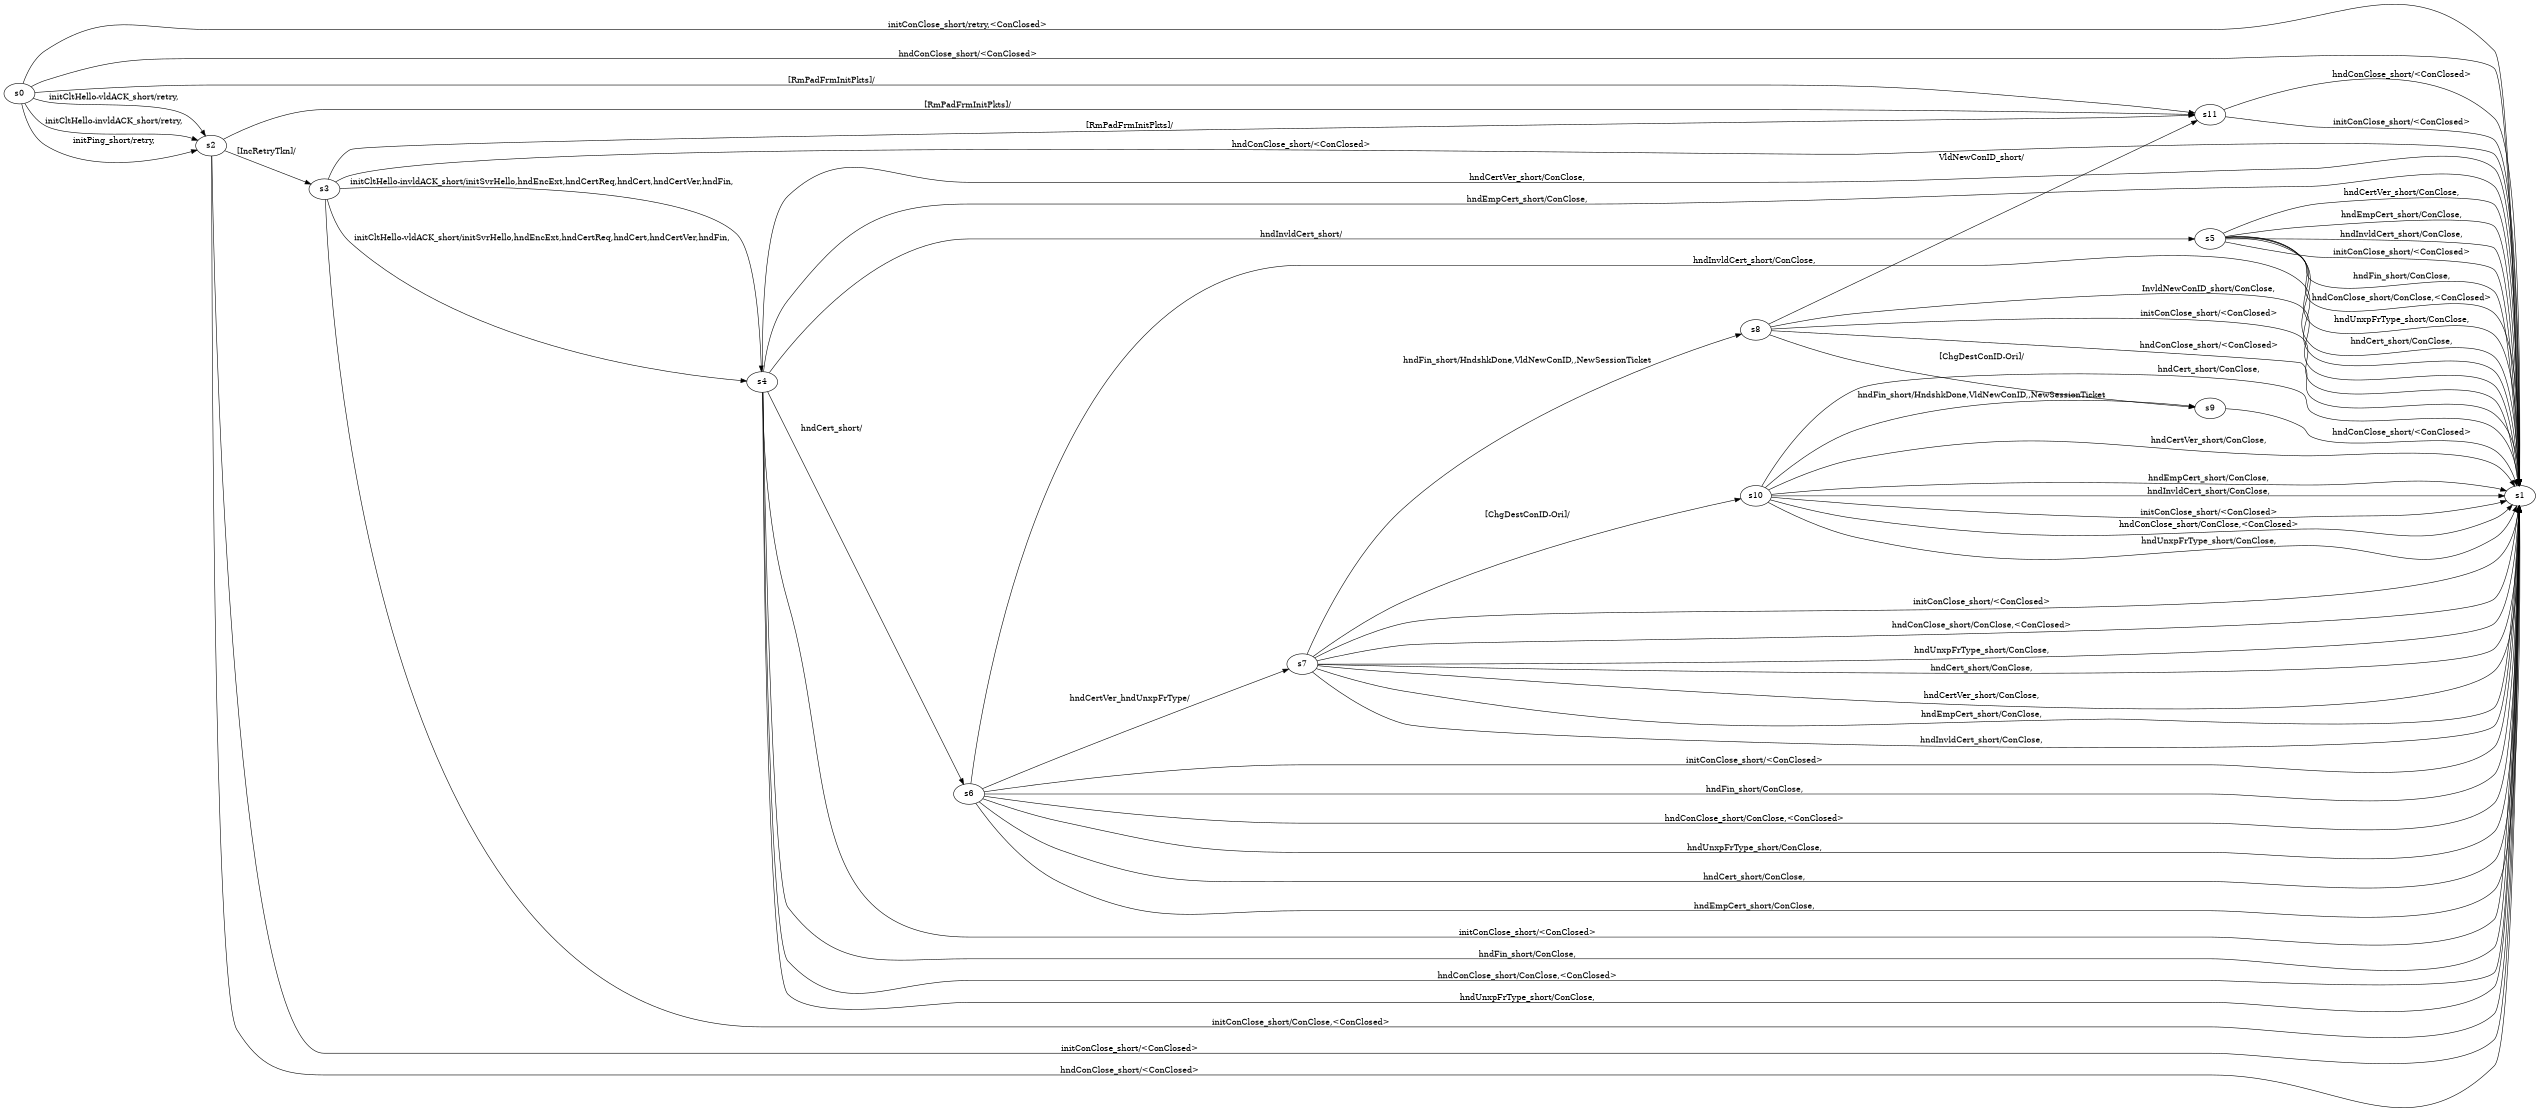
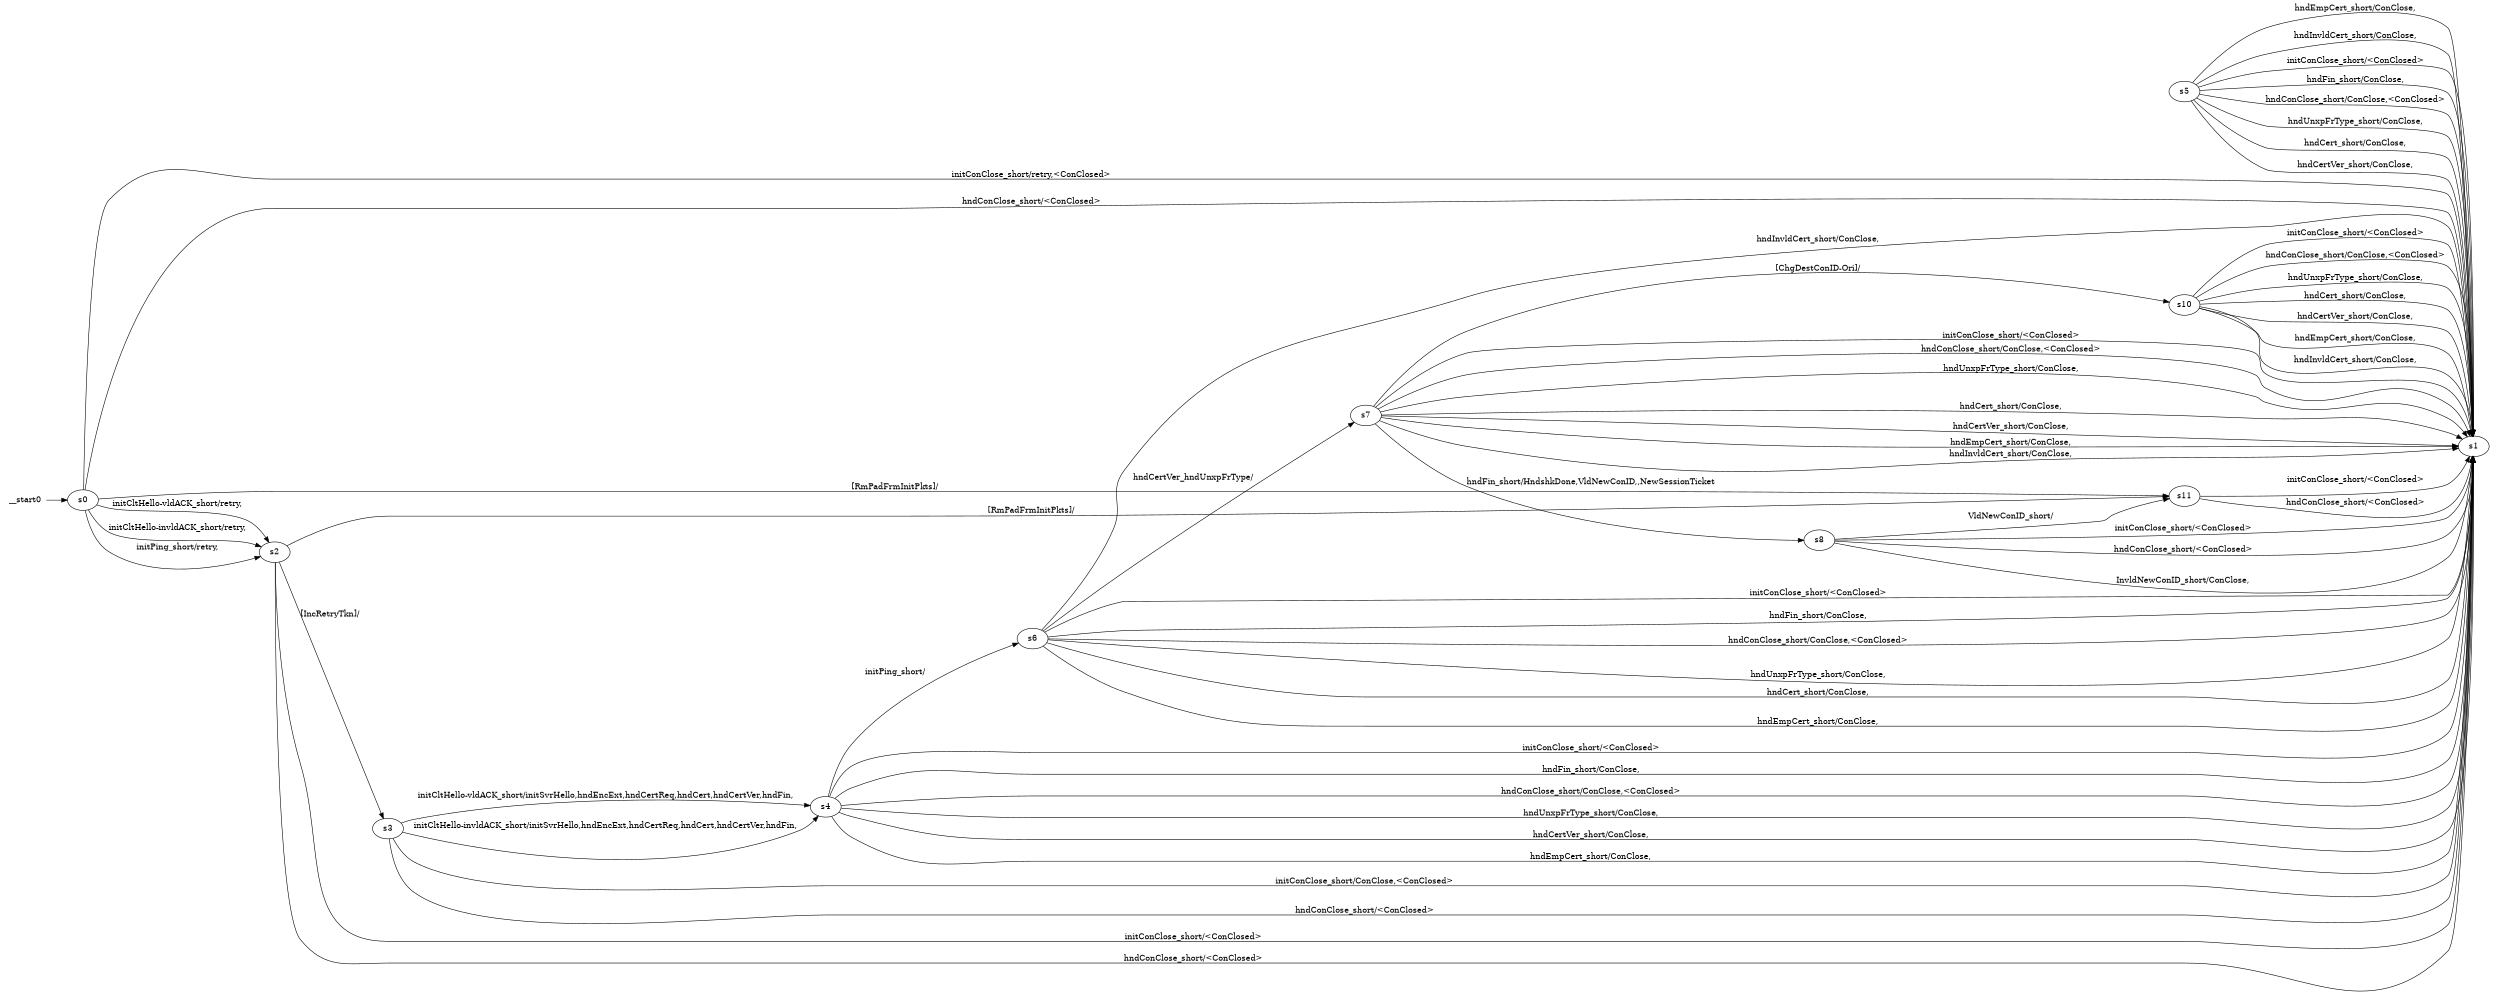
(1251, 129) -> none
(1455, 239) -> none
(2210, 408) -> none
(833, 429) -> (896, 672)
none -> (25, 500)
